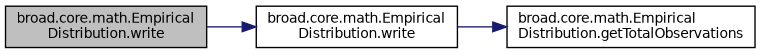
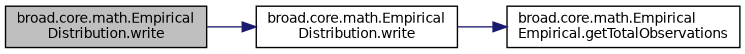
(631, 27) -> (623, 27)
